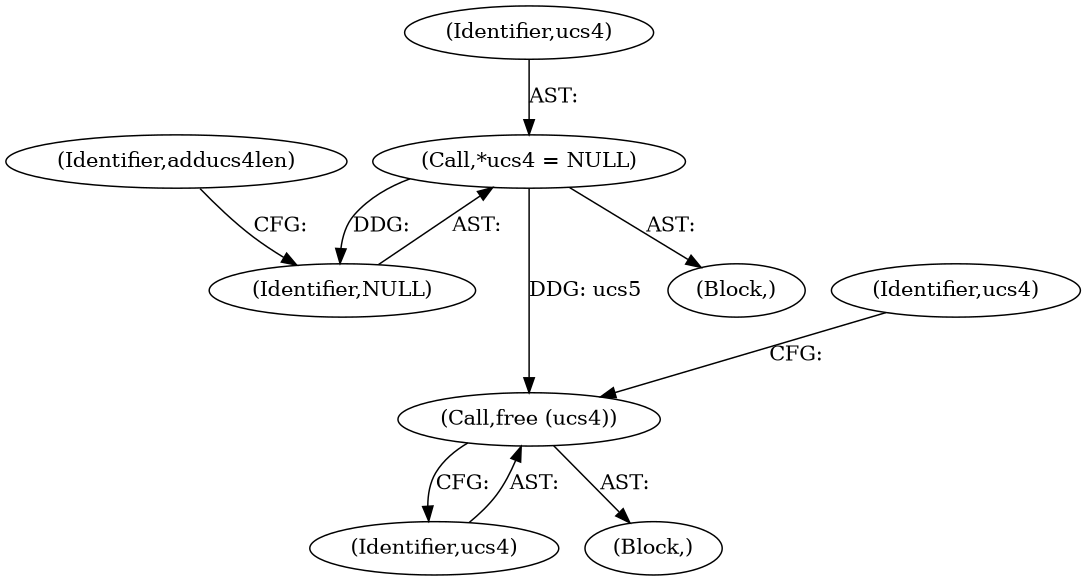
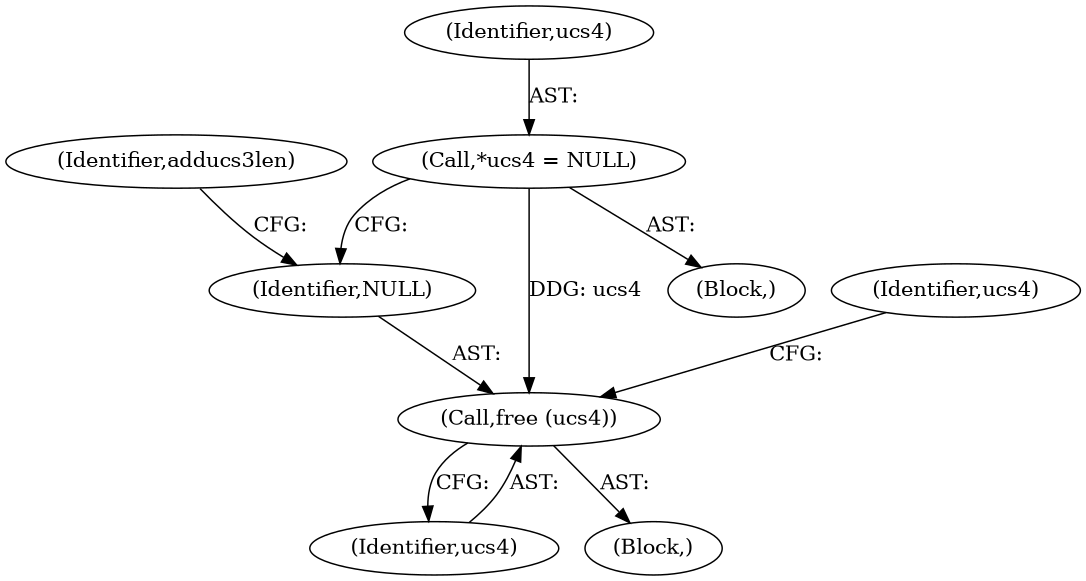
(176, 162) -> (176, 162)
(385, 226) -> (385, 226)
(429, 230) -> (429, 351)
(585, 290) -> (585, 290)
